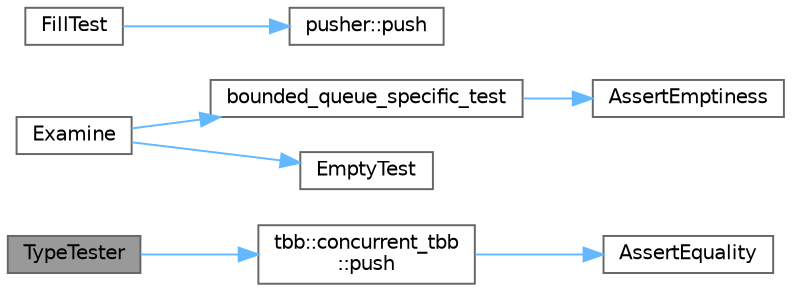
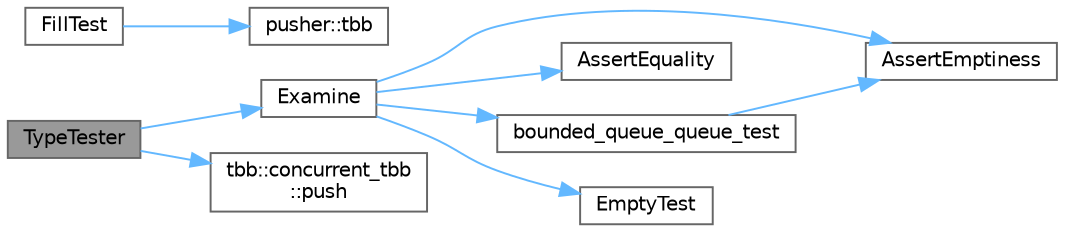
none -> (618, 11)
(367, 26) -> (319, 26)
(367, 98) -> (646, 134)
none -> (191, 120)
(529, 254) -> (459, 83)
